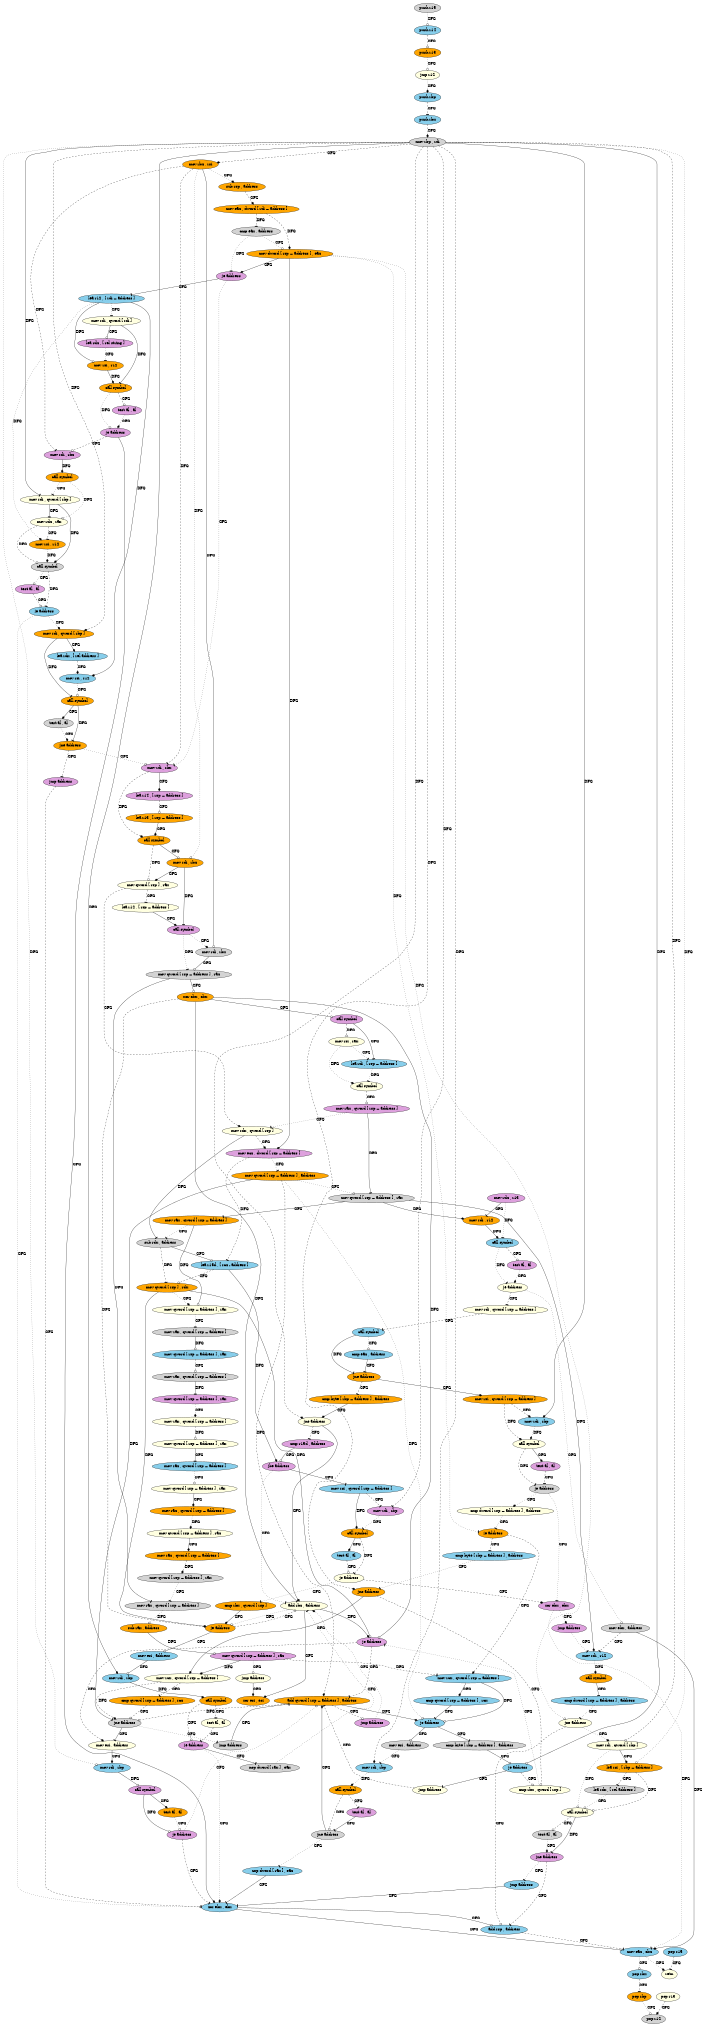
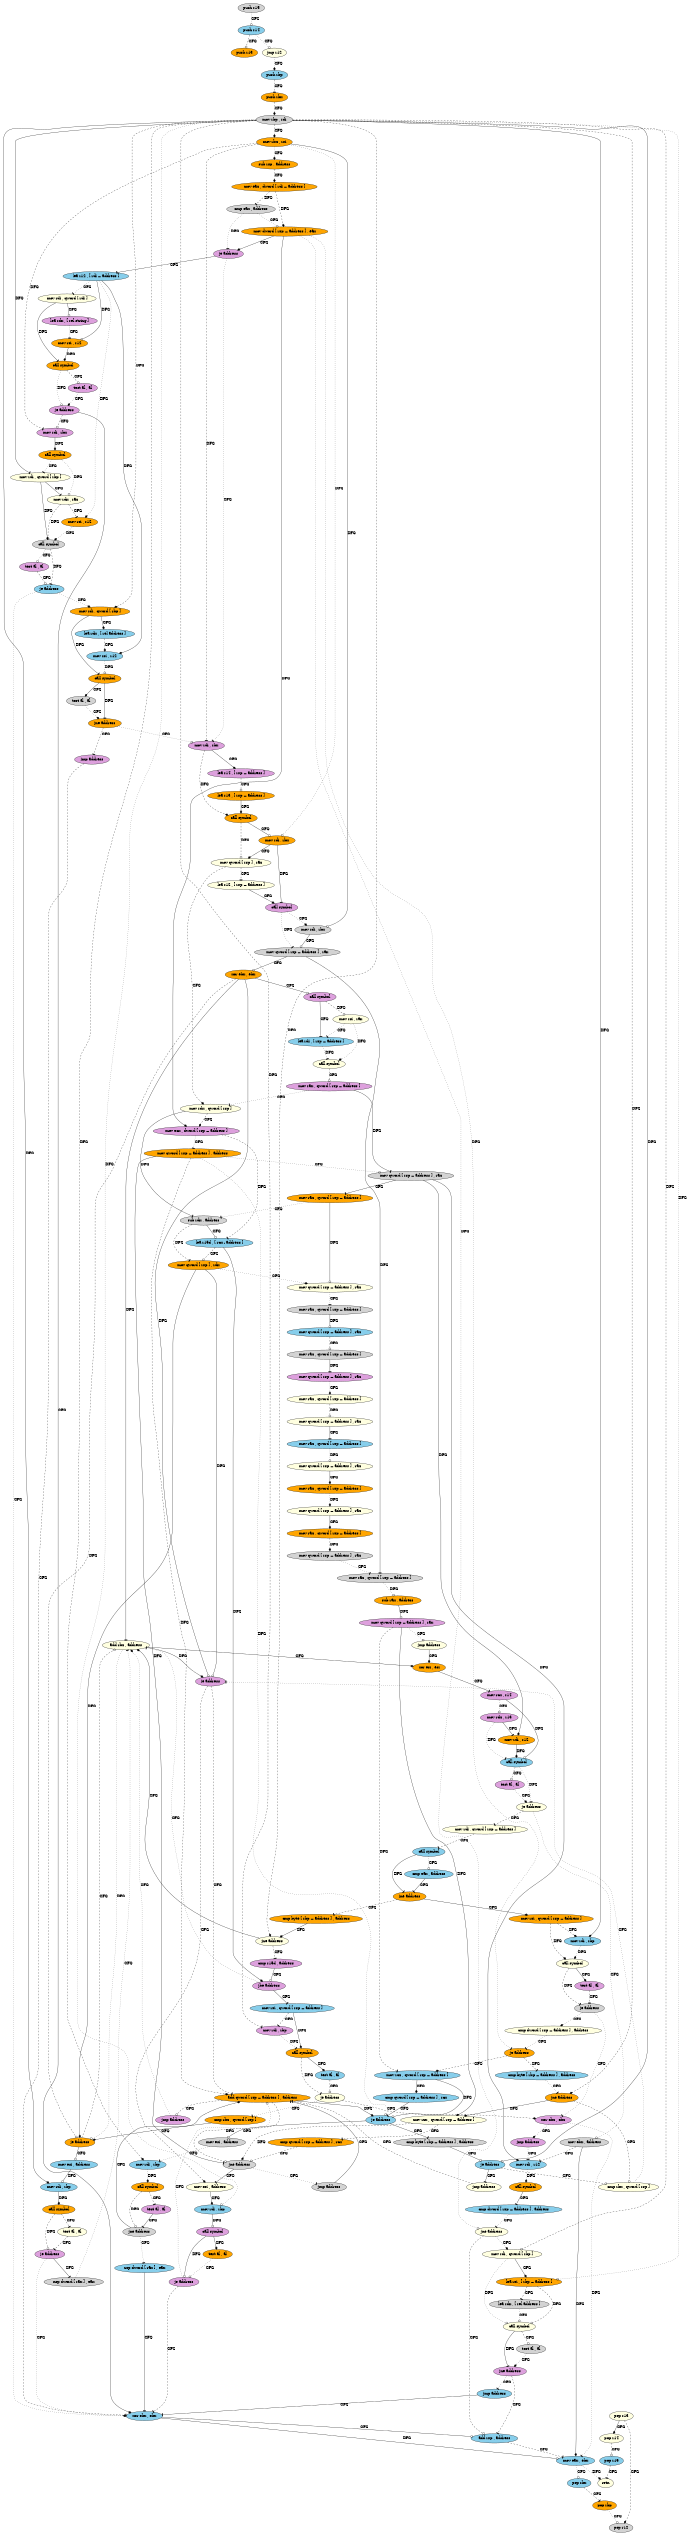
(428, 63) -> (262, 41)
(428, 120) -> (274, 97)
none -> (499, 1695)
none -> (612, 2438)
